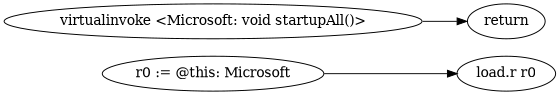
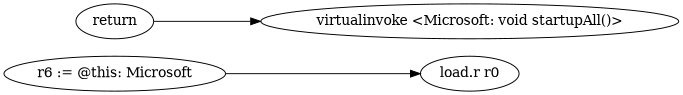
(440, 21) -> (202, 21)
(213, 74) -> (115, 74)
